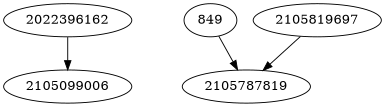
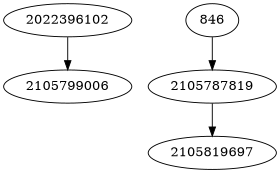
(68, 20) -> (68, 20)
(210, 20) -> (212, 20)
(285, 50) -> (212, 115)
(68, 87) -> (68, 87)
